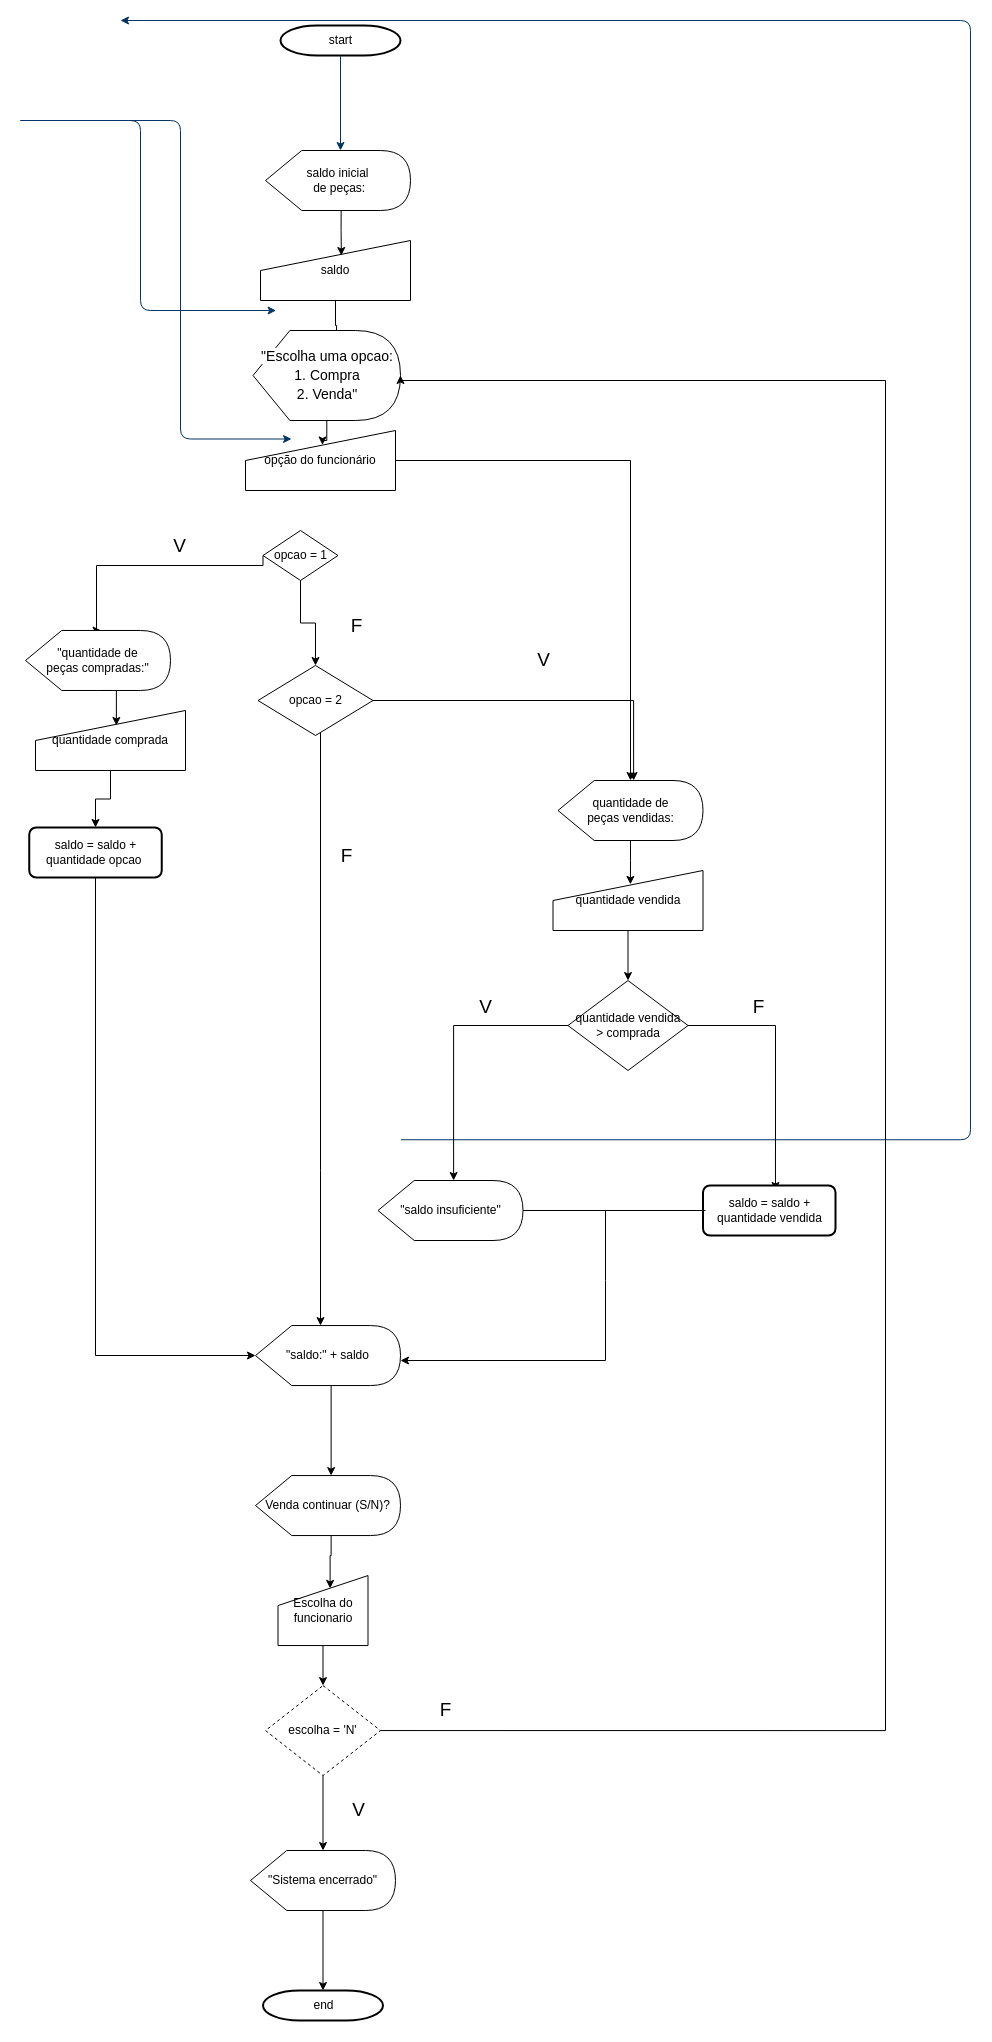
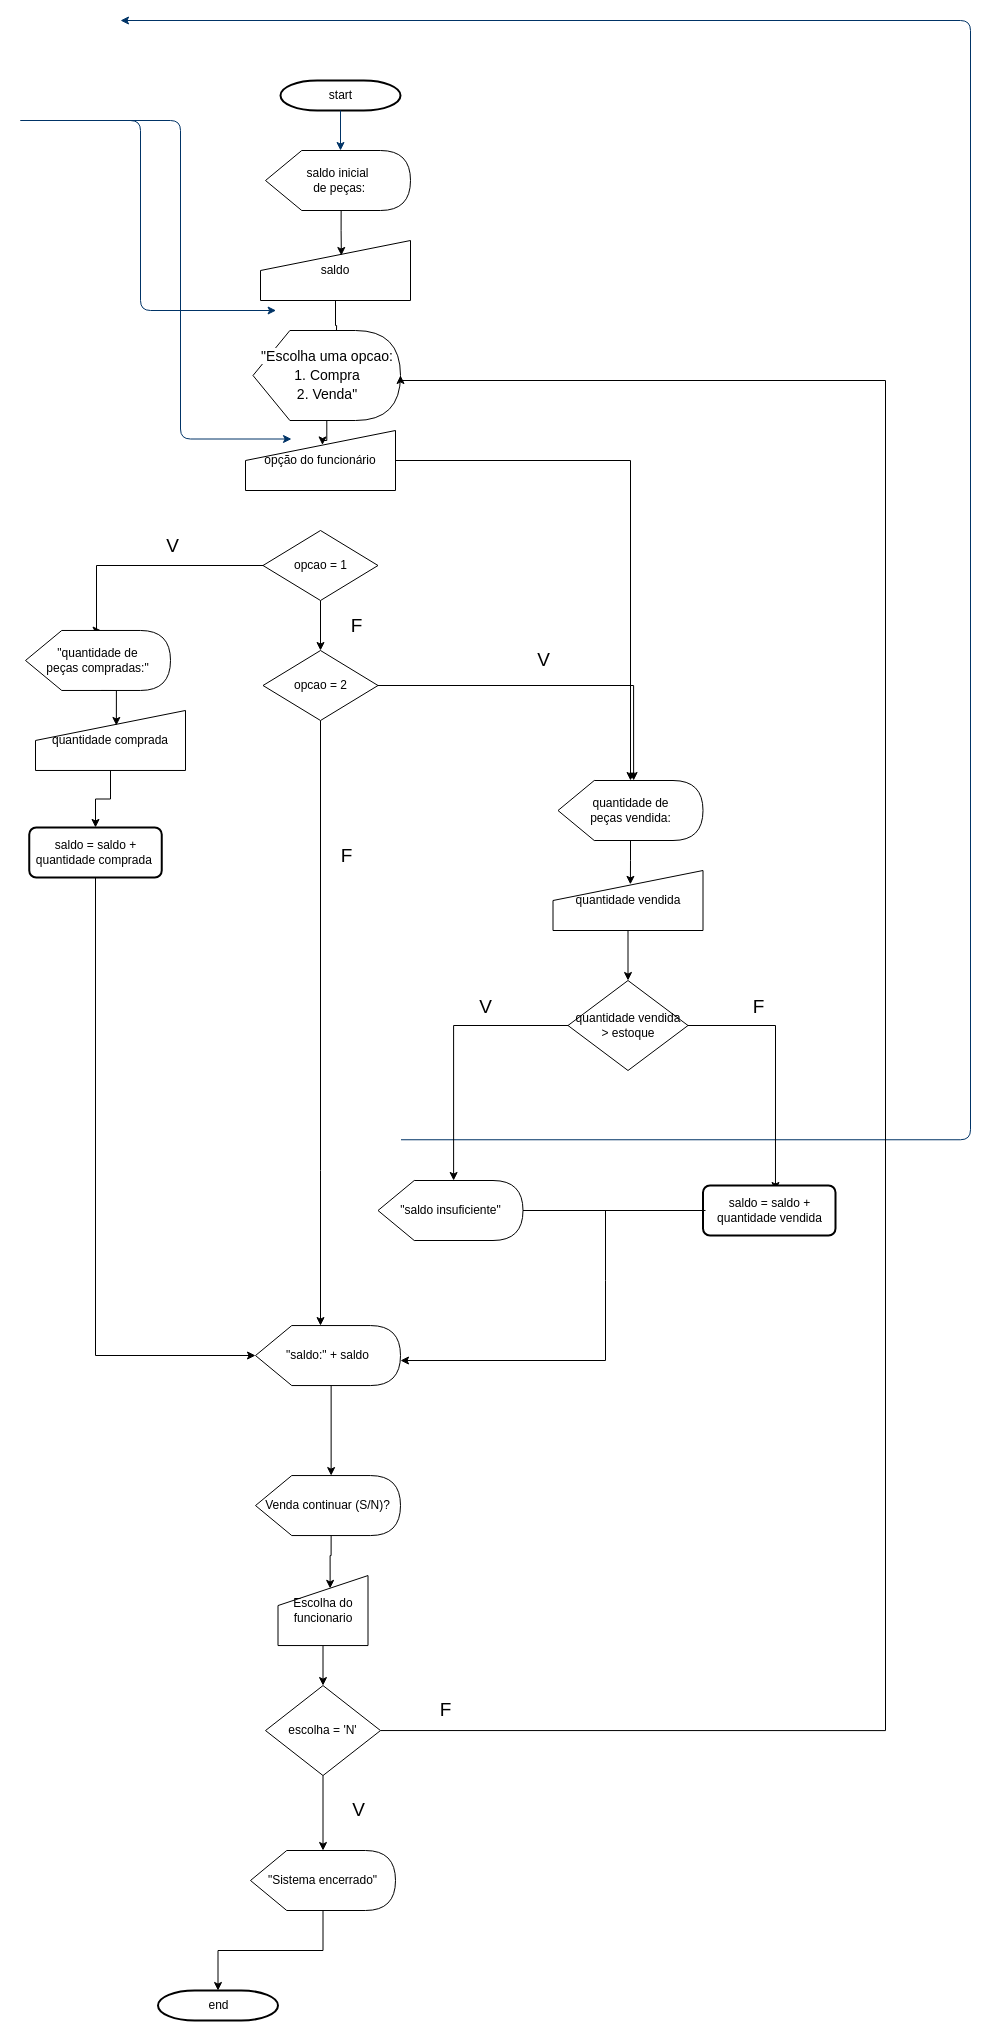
(341, 41) -> (341, 96)
(301, 556) -> (321, 566)
(316, 701) -> (321, 686)
(631, 811) -> (631, 811)
(96, 853) -> (96, 853)
(629, 1026) -> (629, 1026)
(323, 1731) -> (323, 1731)
(323, 2006) -> (218, 2006)
